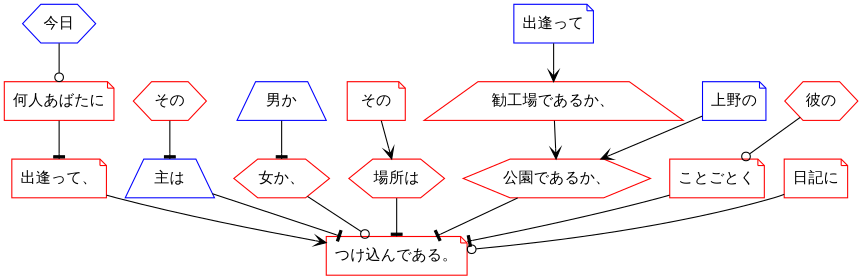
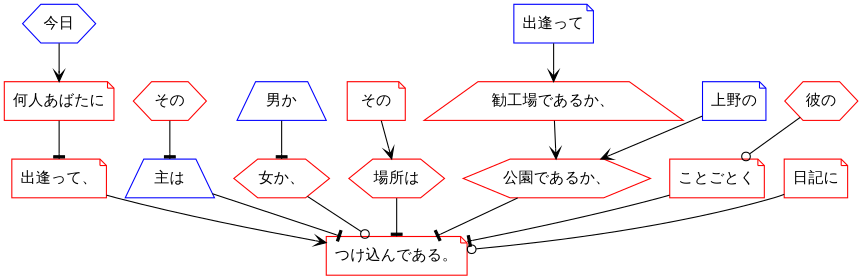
(59, 58) -> (59, 58)
